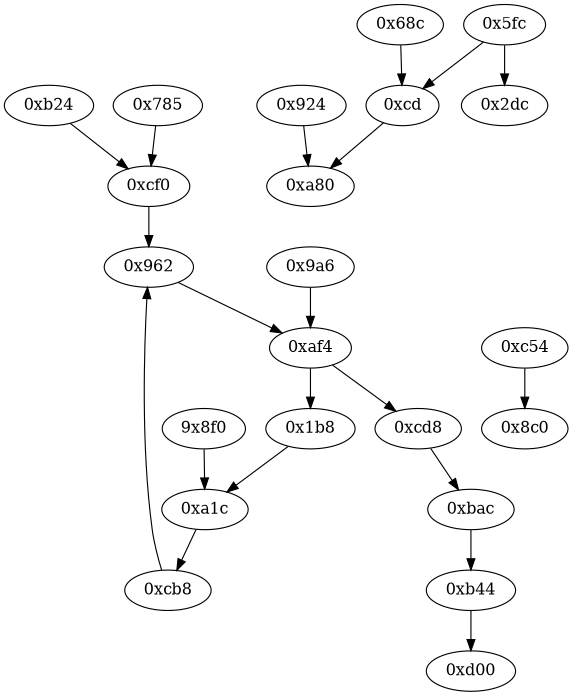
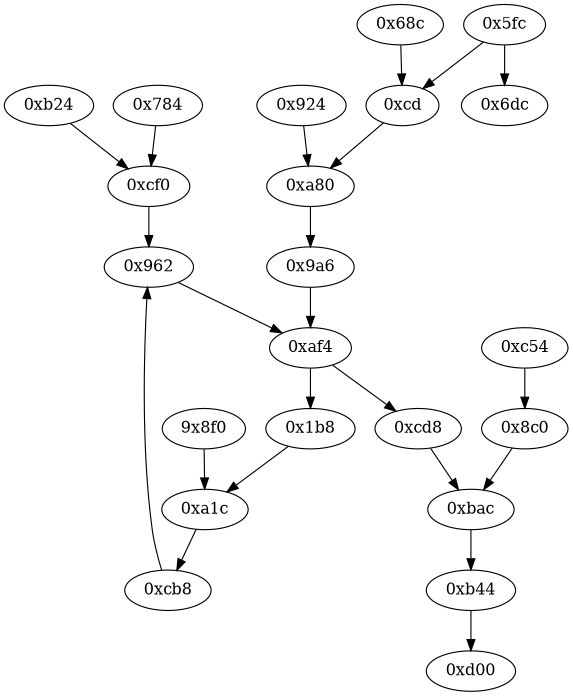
(158, 105) -> (158, 105)
(505, 105) -> (505, 105)
none -> (310, 221)
none -> (501, 464)
